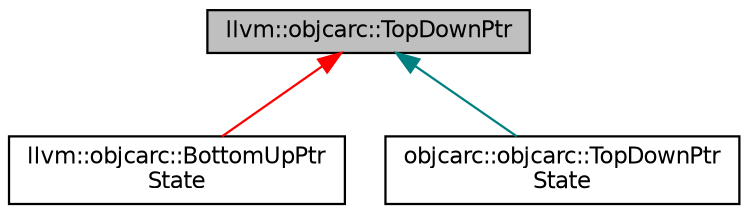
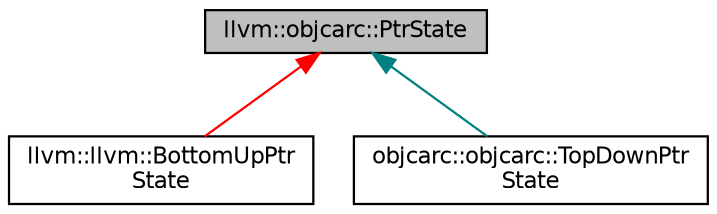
(369, 32) -> (346, 32)
(177, 170) -> (161, 170)
